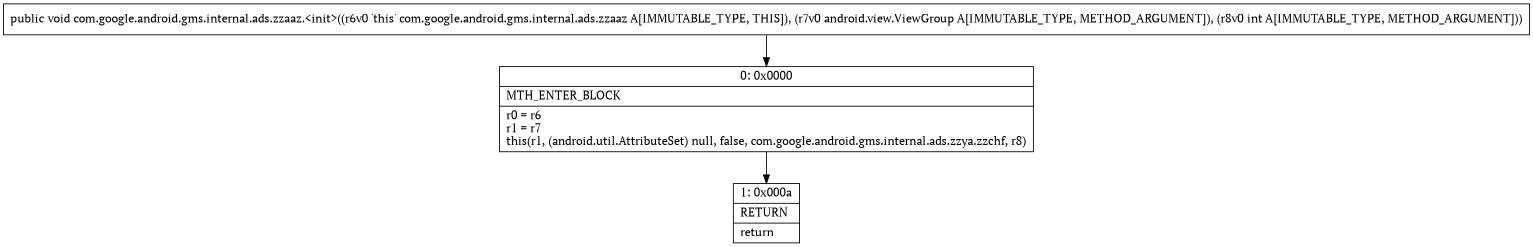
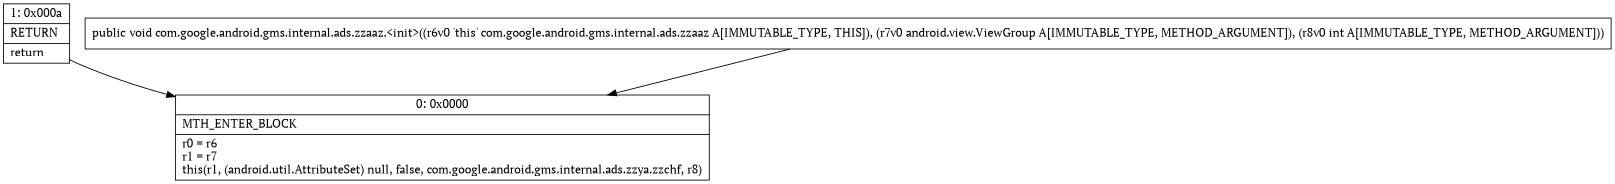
(766, 163) -> (118, 79)
